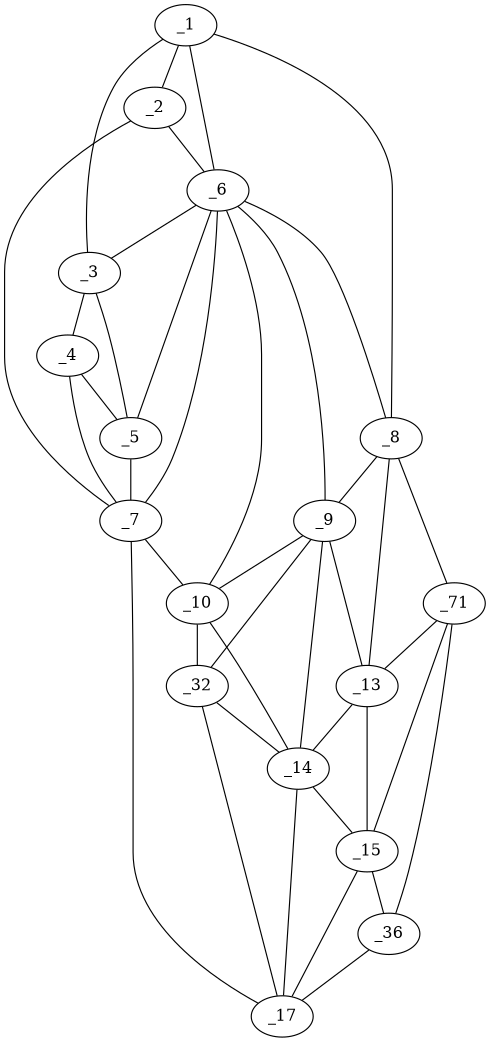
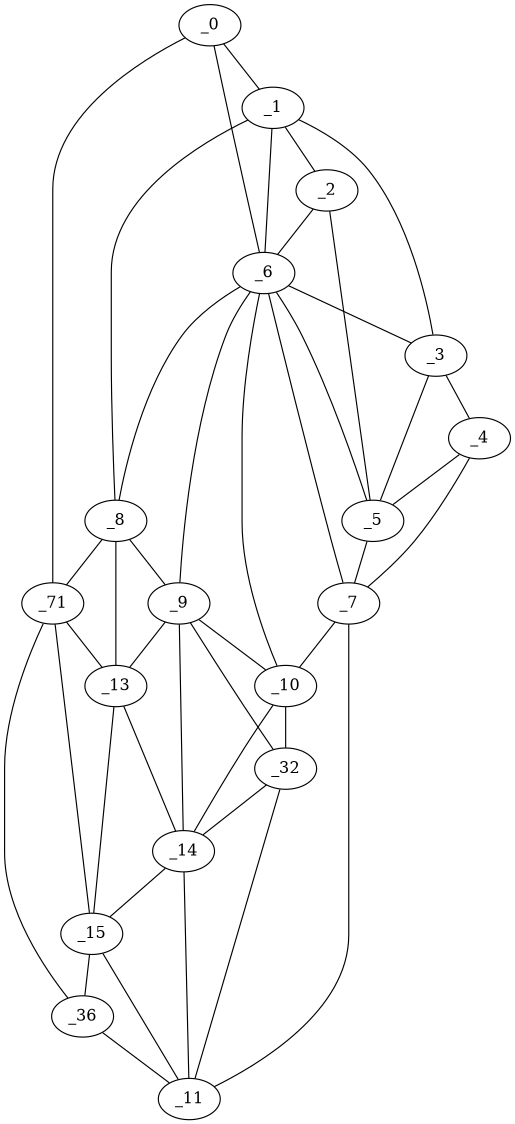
none -> (210, 25)
(5, 306) -> (350, 356)
(282, 1016) -> (189, 1099)
